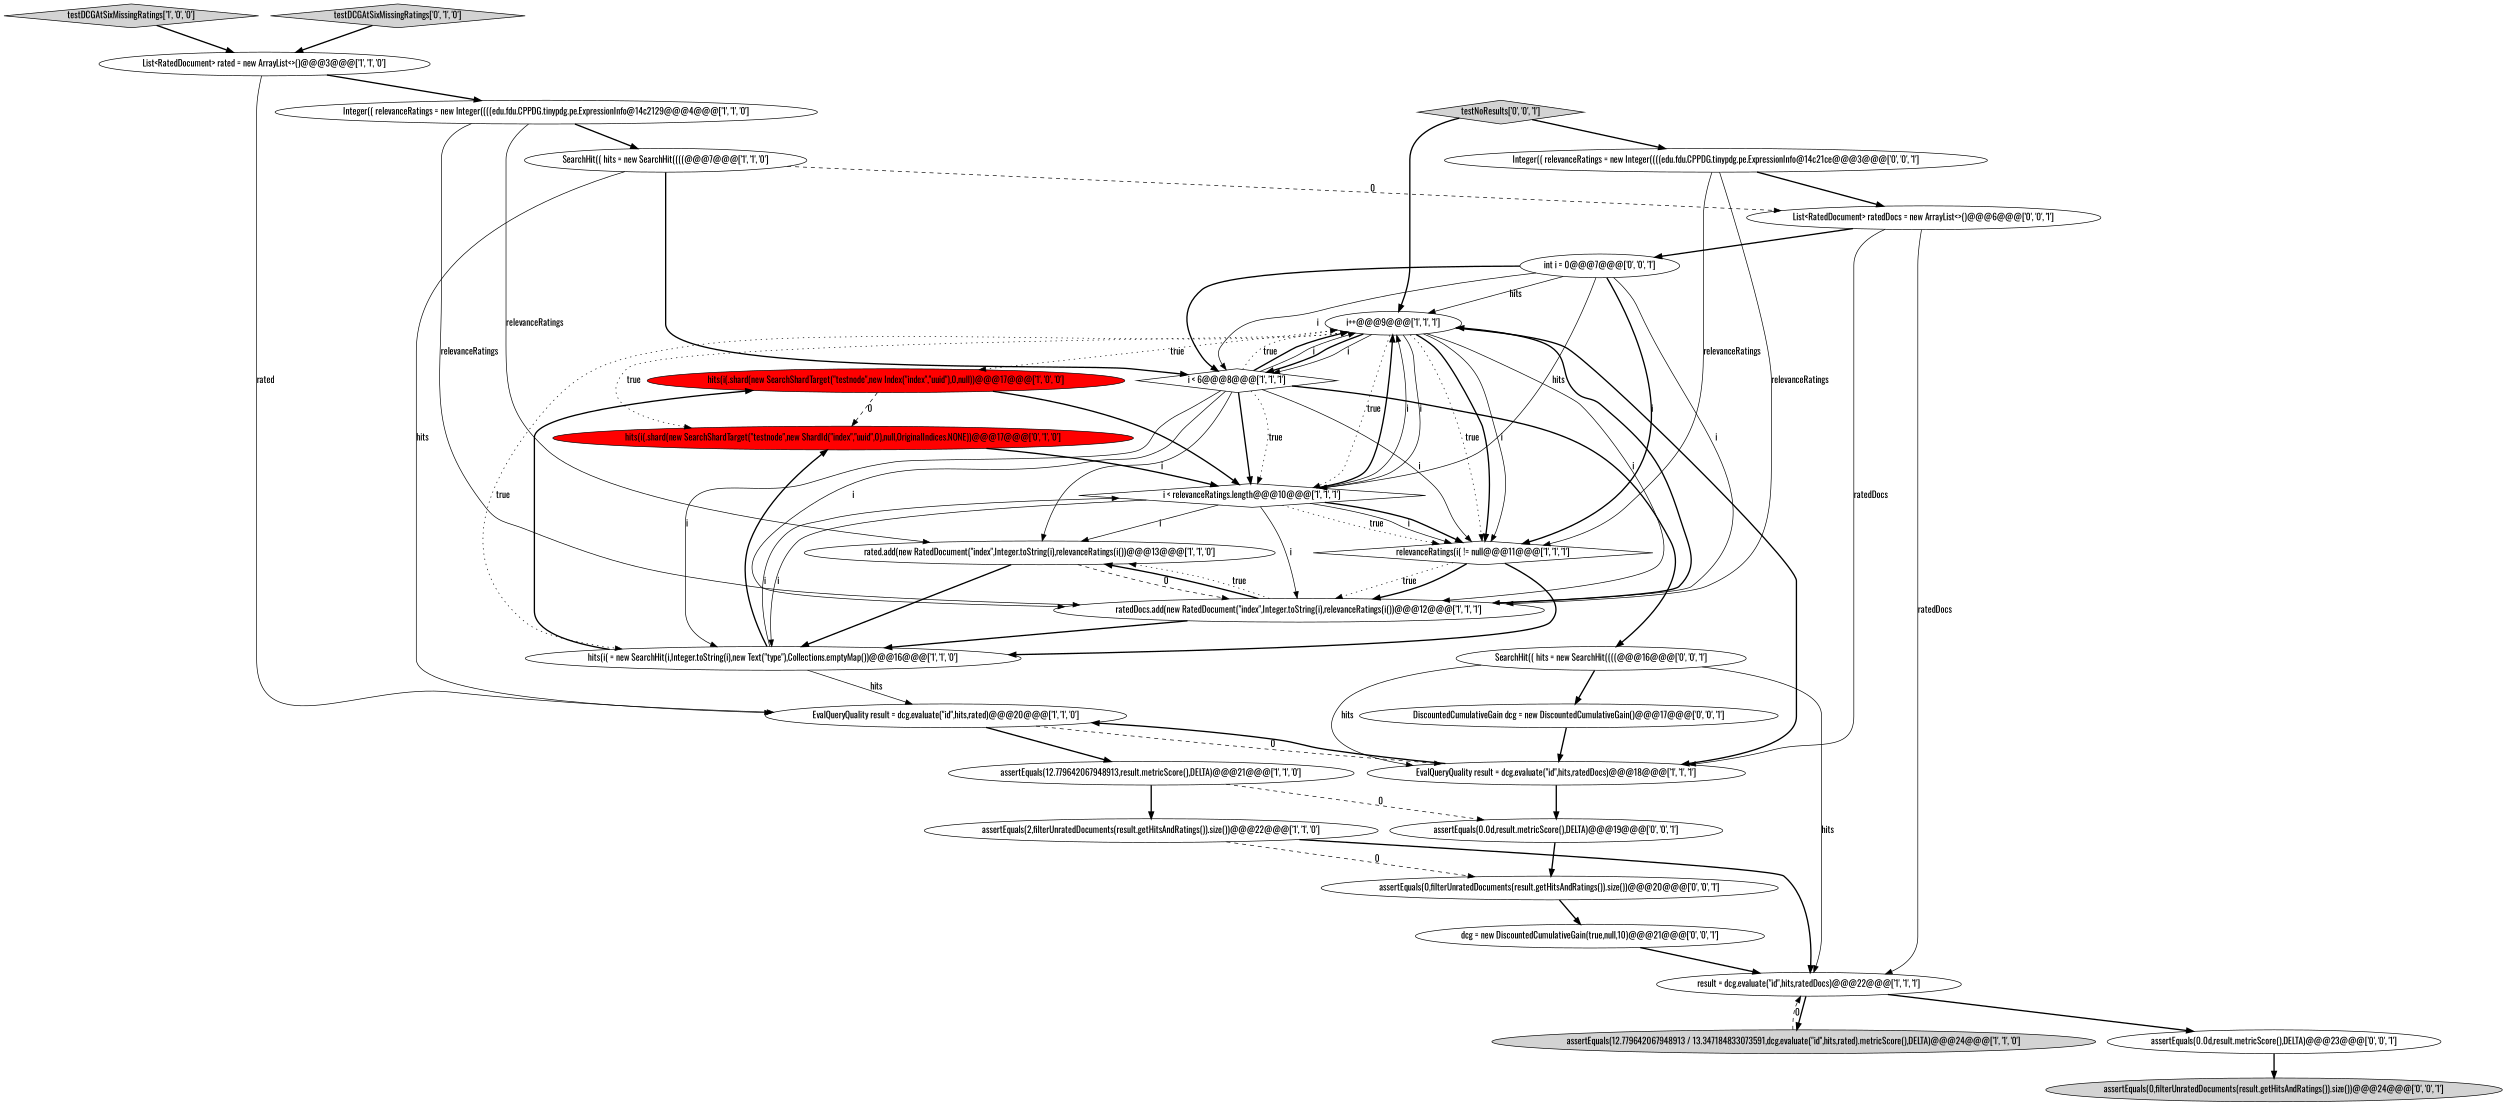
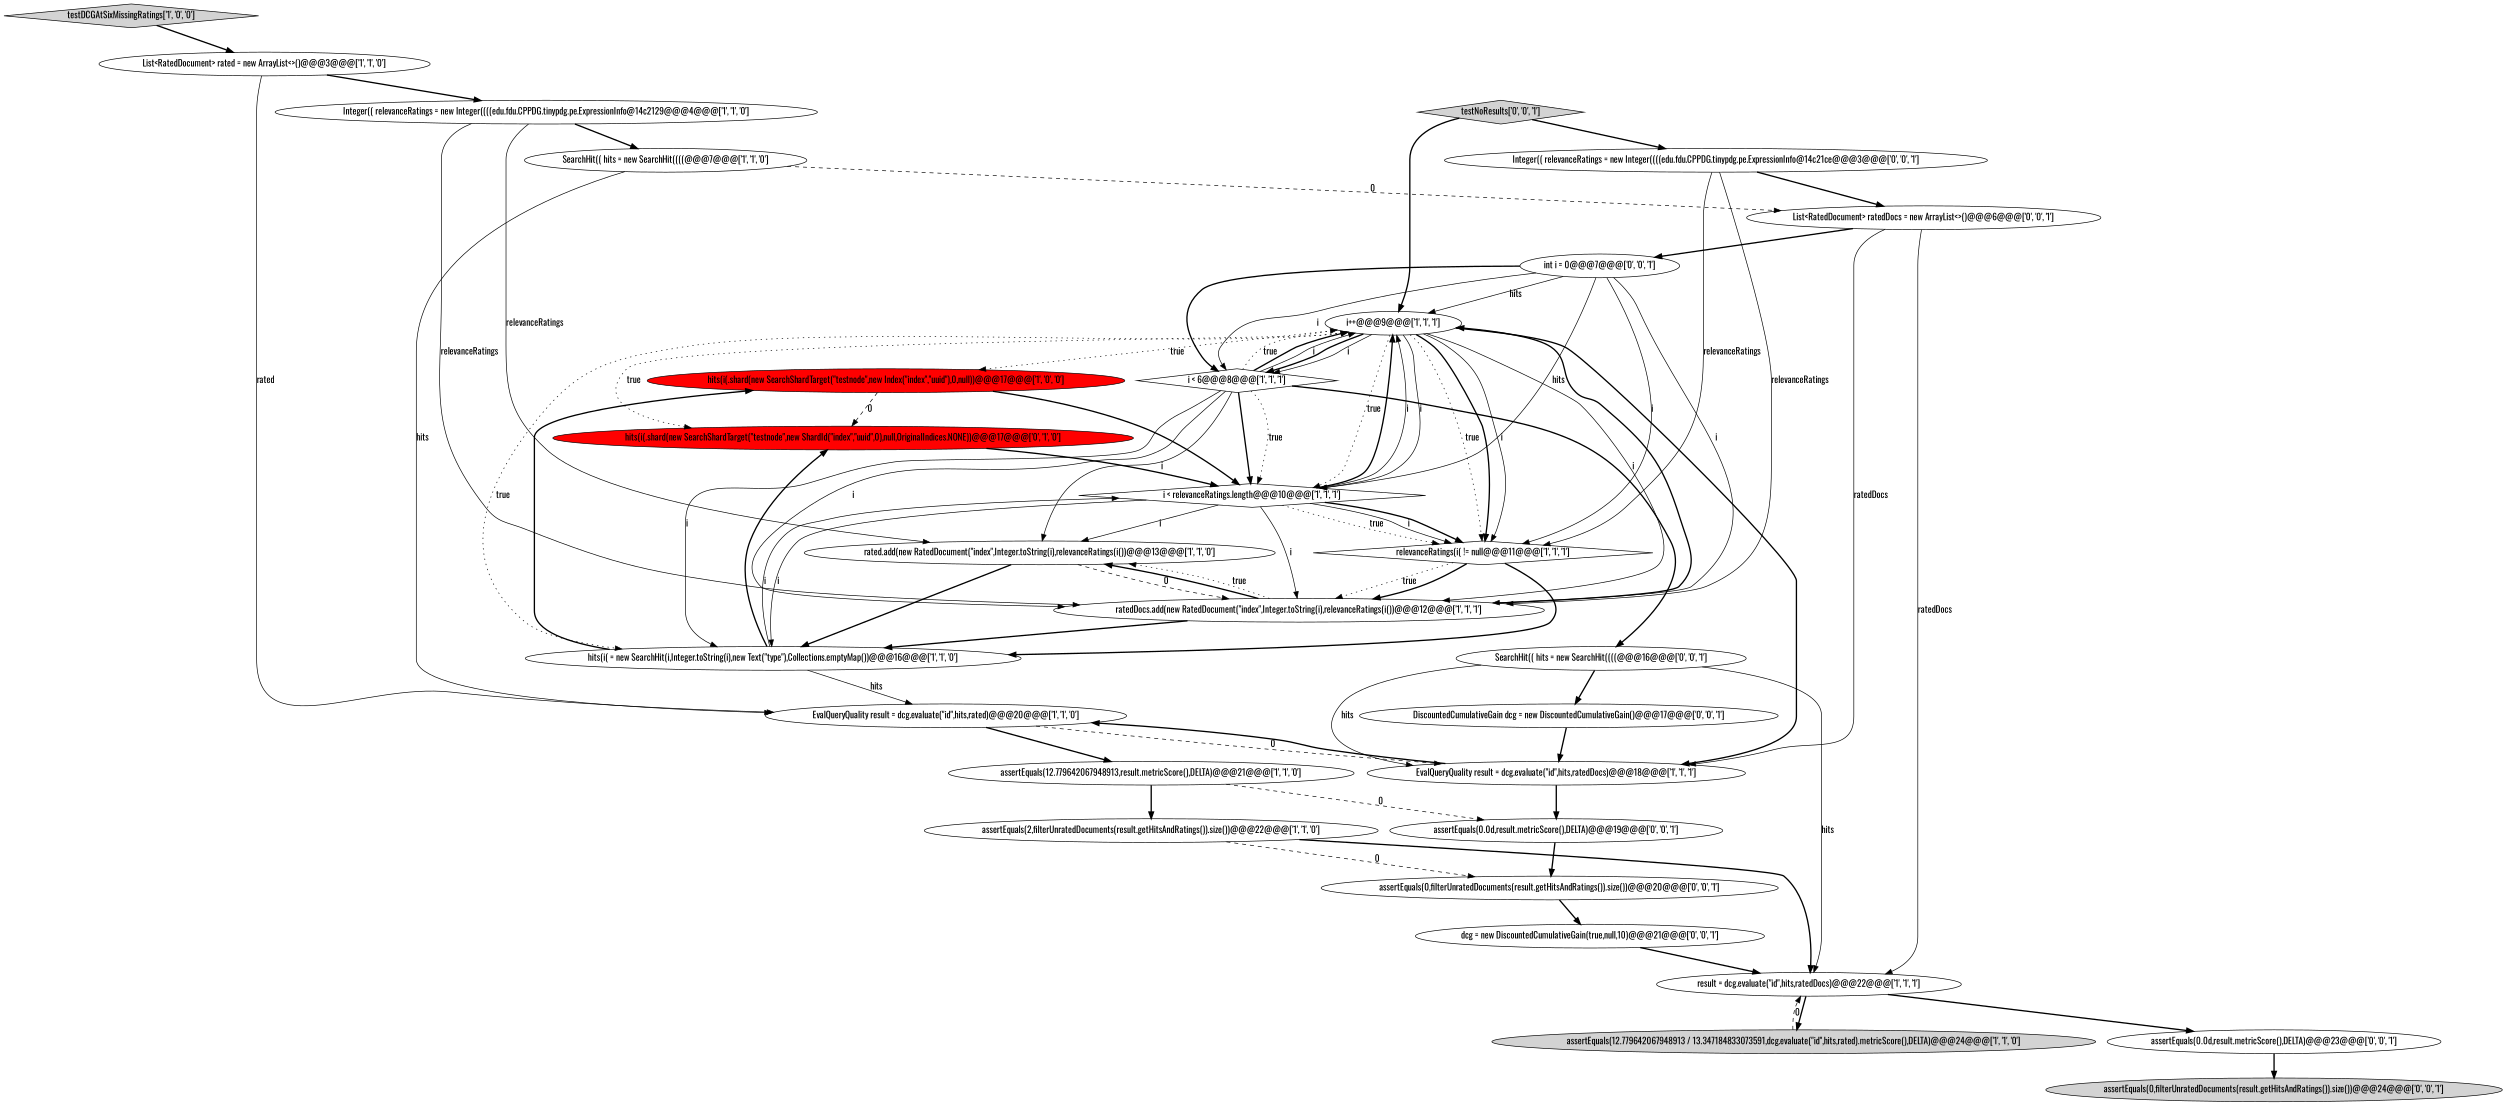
(398, 16) -> none
(843, 362) -> none
(1649, 437) -> (1649, 437)
(1374, 441) -> none
